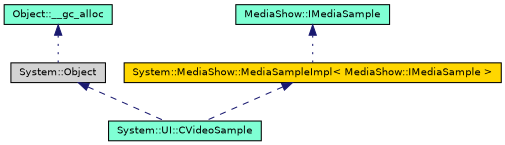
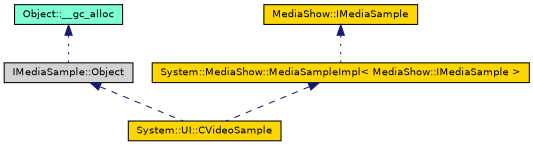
(313, 15) -> (341, 15)
(58, 73) -> (69, 73)
(185, 131) -> (205, 131)
